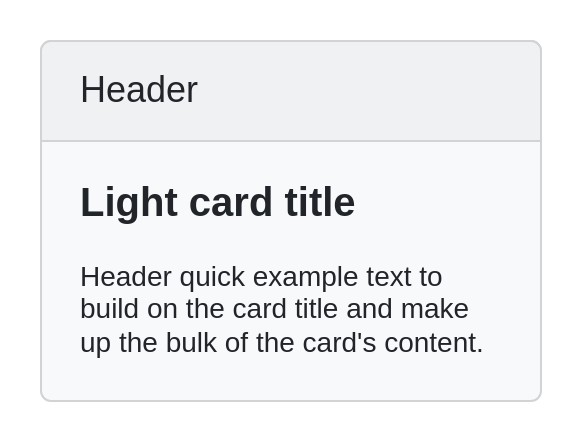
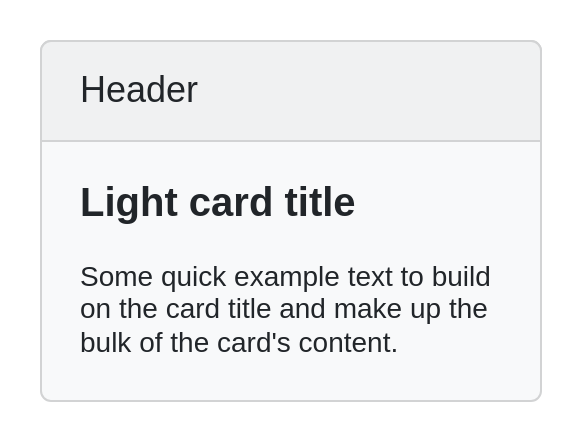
(293, 275) -> (293, 275)
